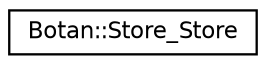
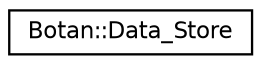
(133, 32) -> (131, 32)
